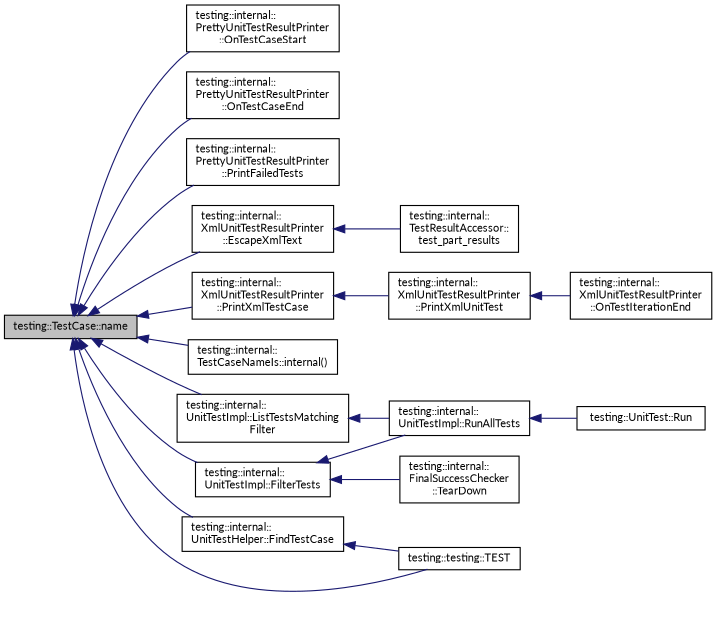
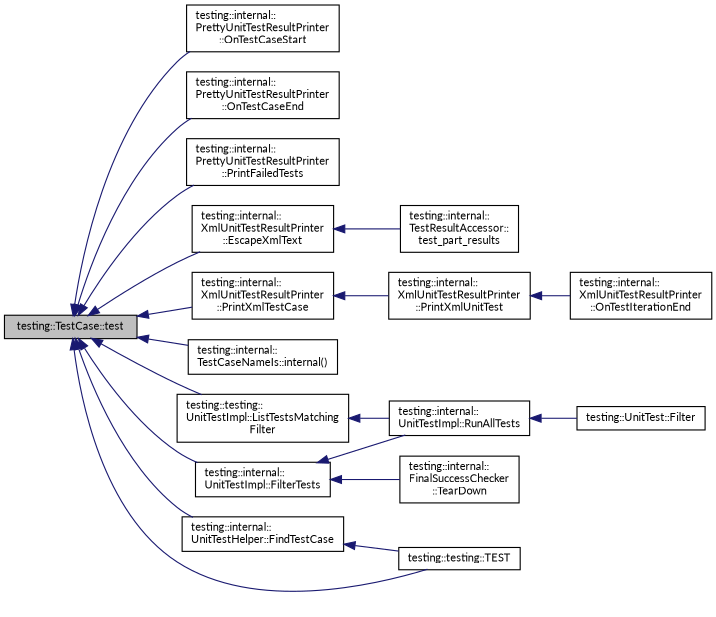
(71, 327) -> (71, 327)
(263, 418) -> (263, 418)
(641, 418) -> (641, 418)
